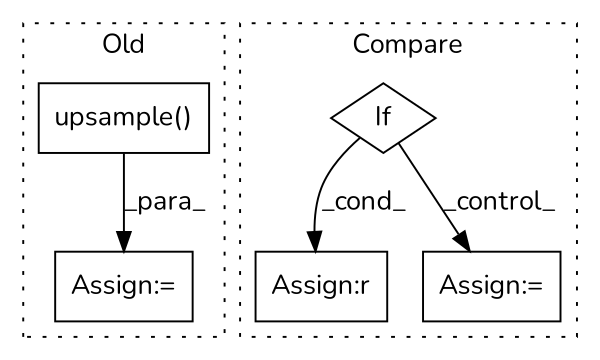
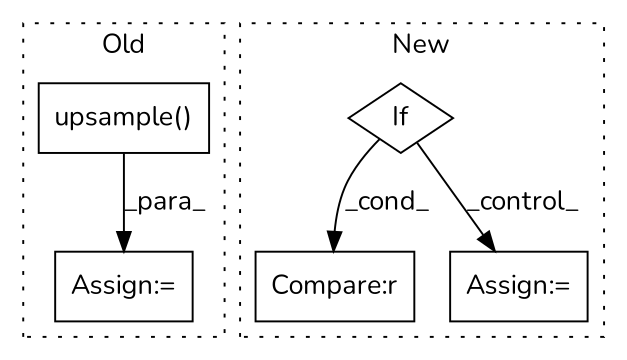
(409, 45) -> (422, 45)
(321, 287) -> (335, 287)
